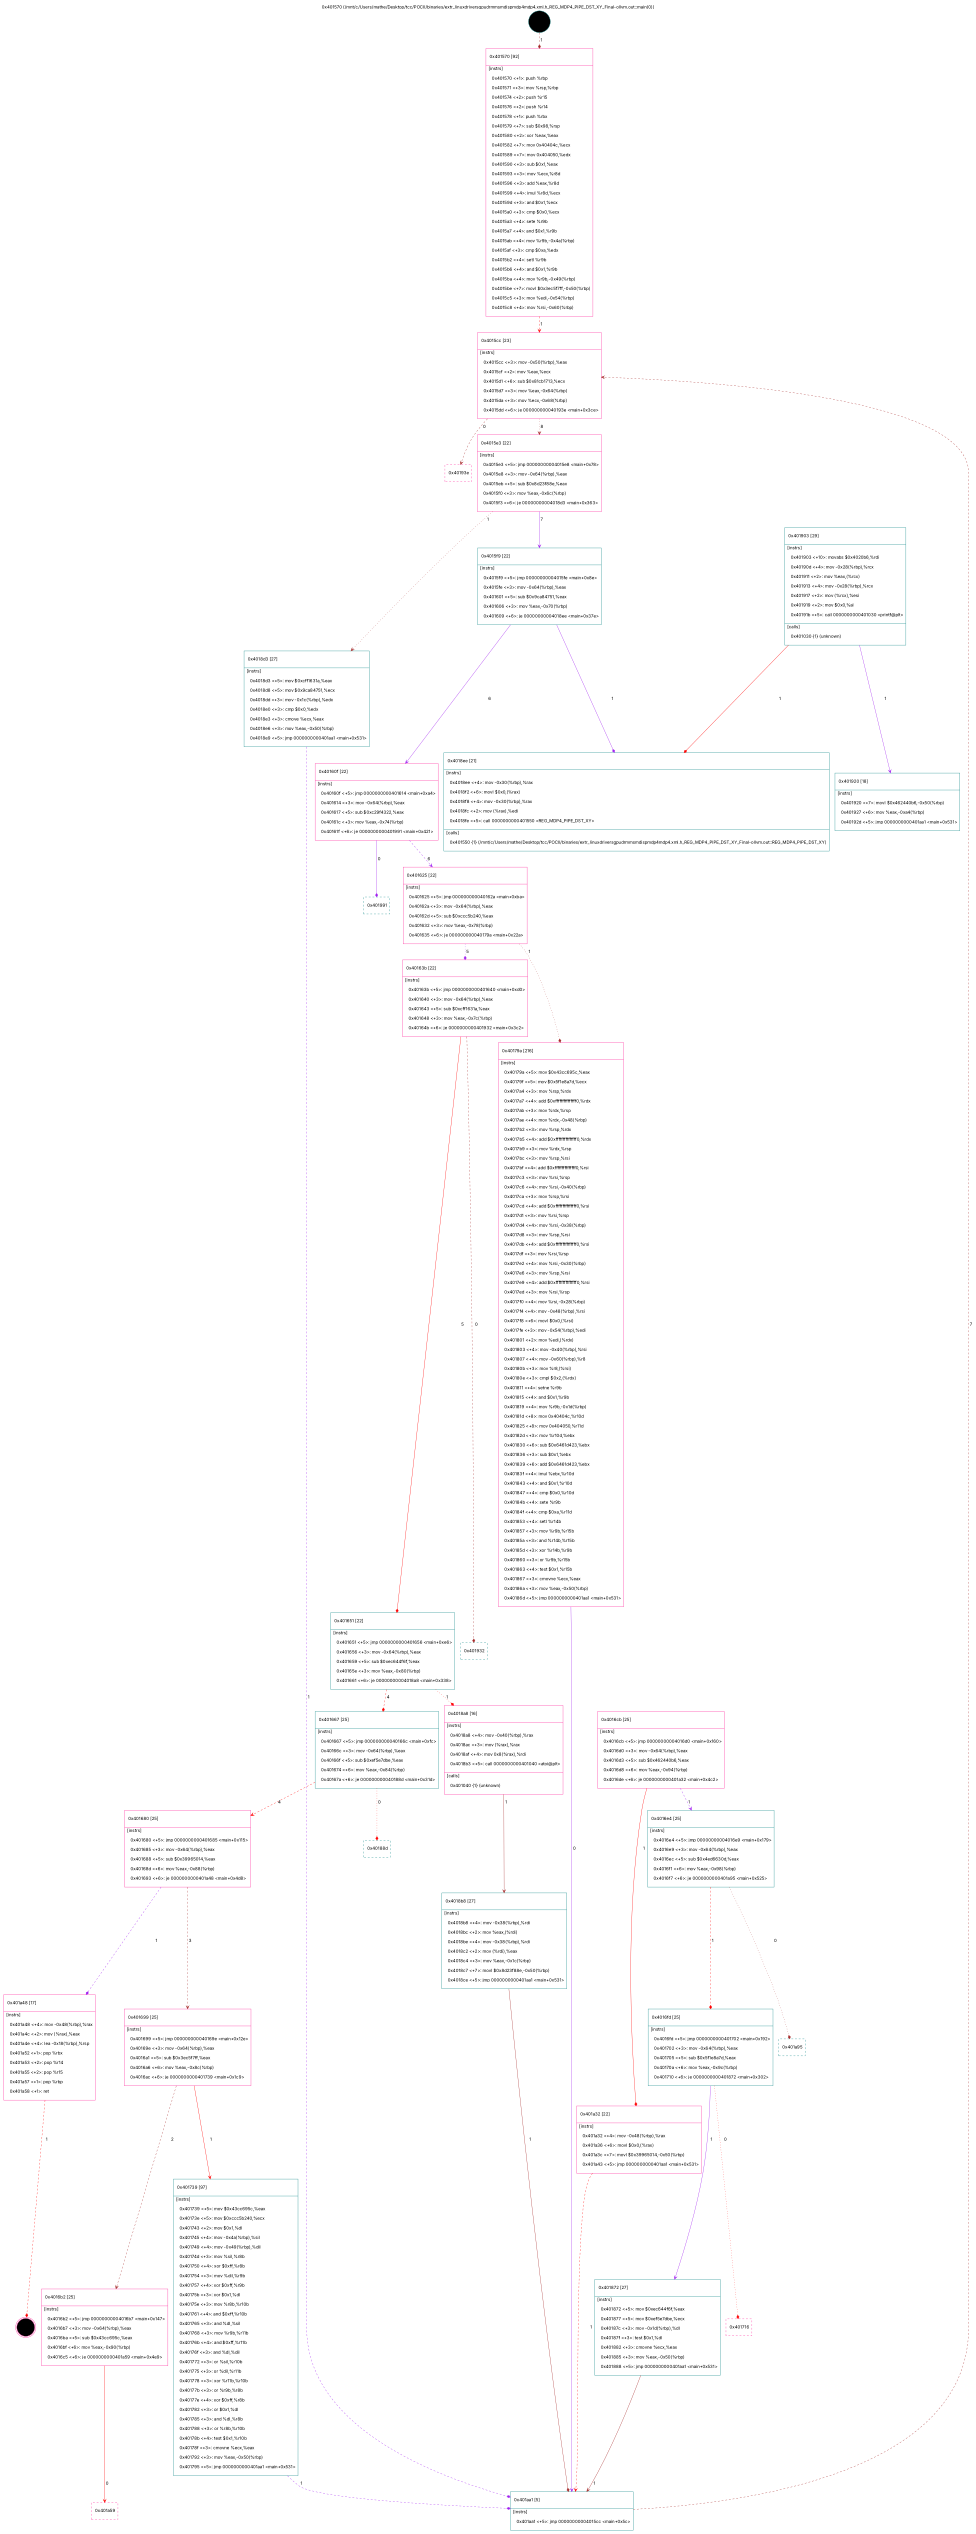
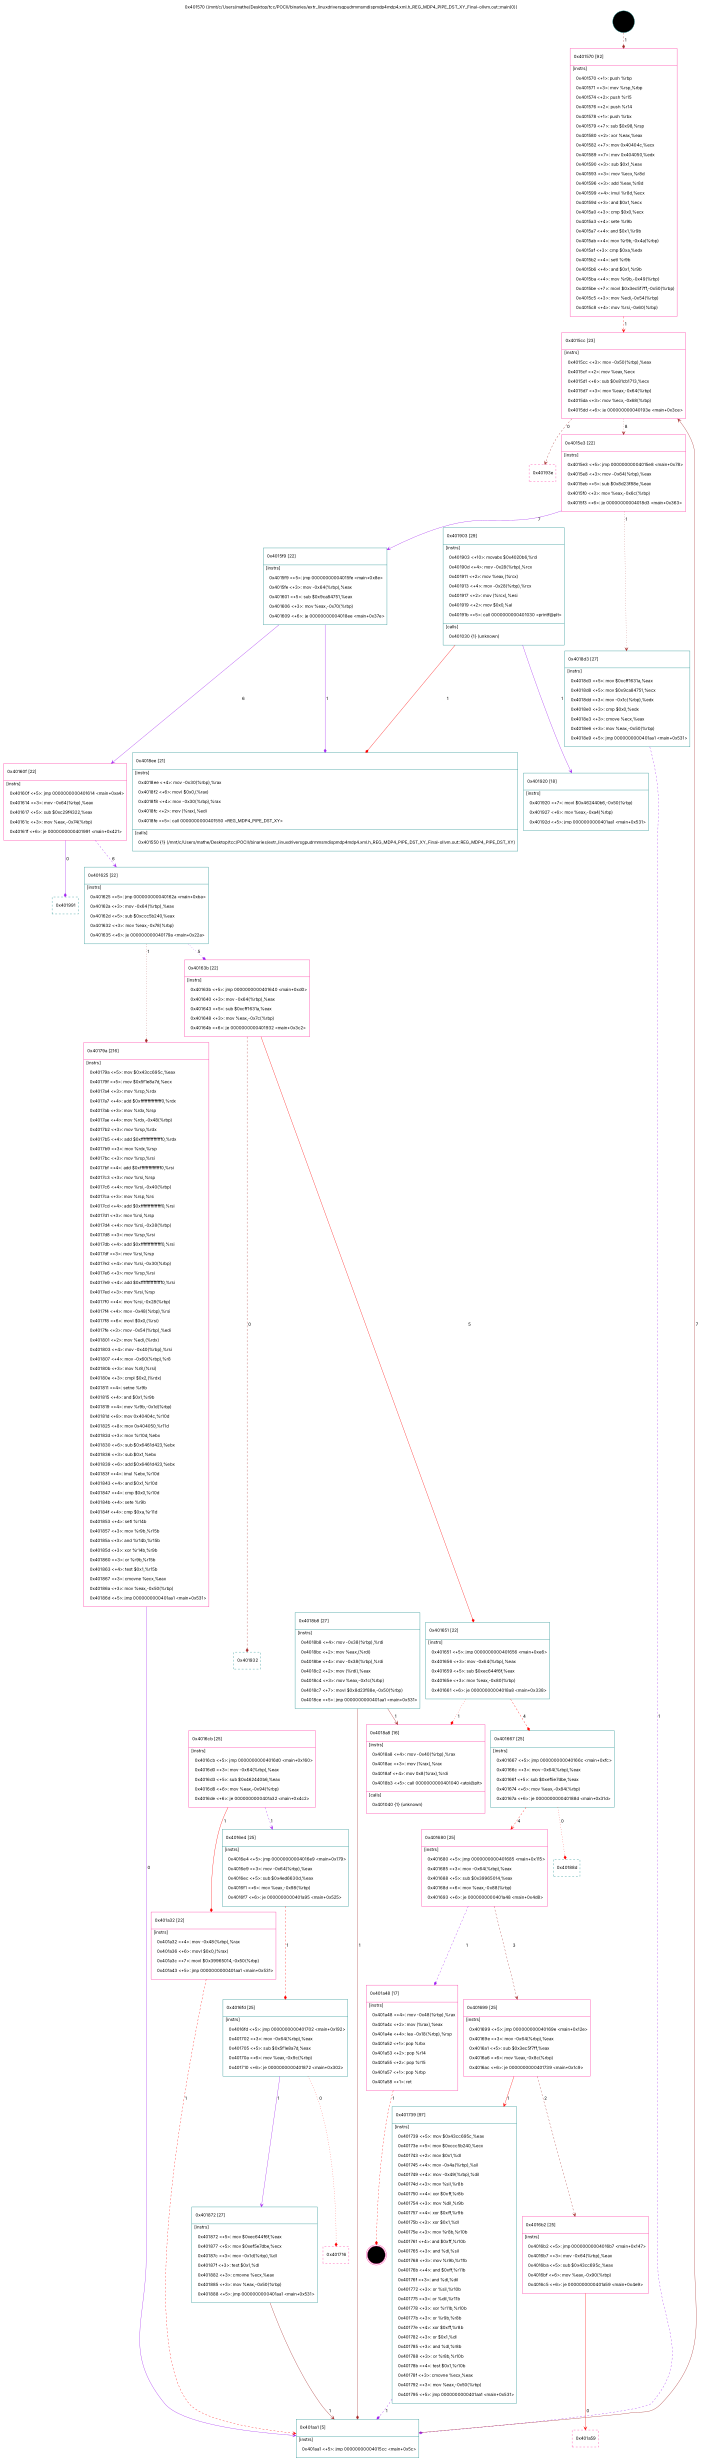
(465, 905) -> (146, 905)
(969, 1412) -> (695, 1538)
(504, 1842) -> (392, 1715)
(792, 2047) -> none
